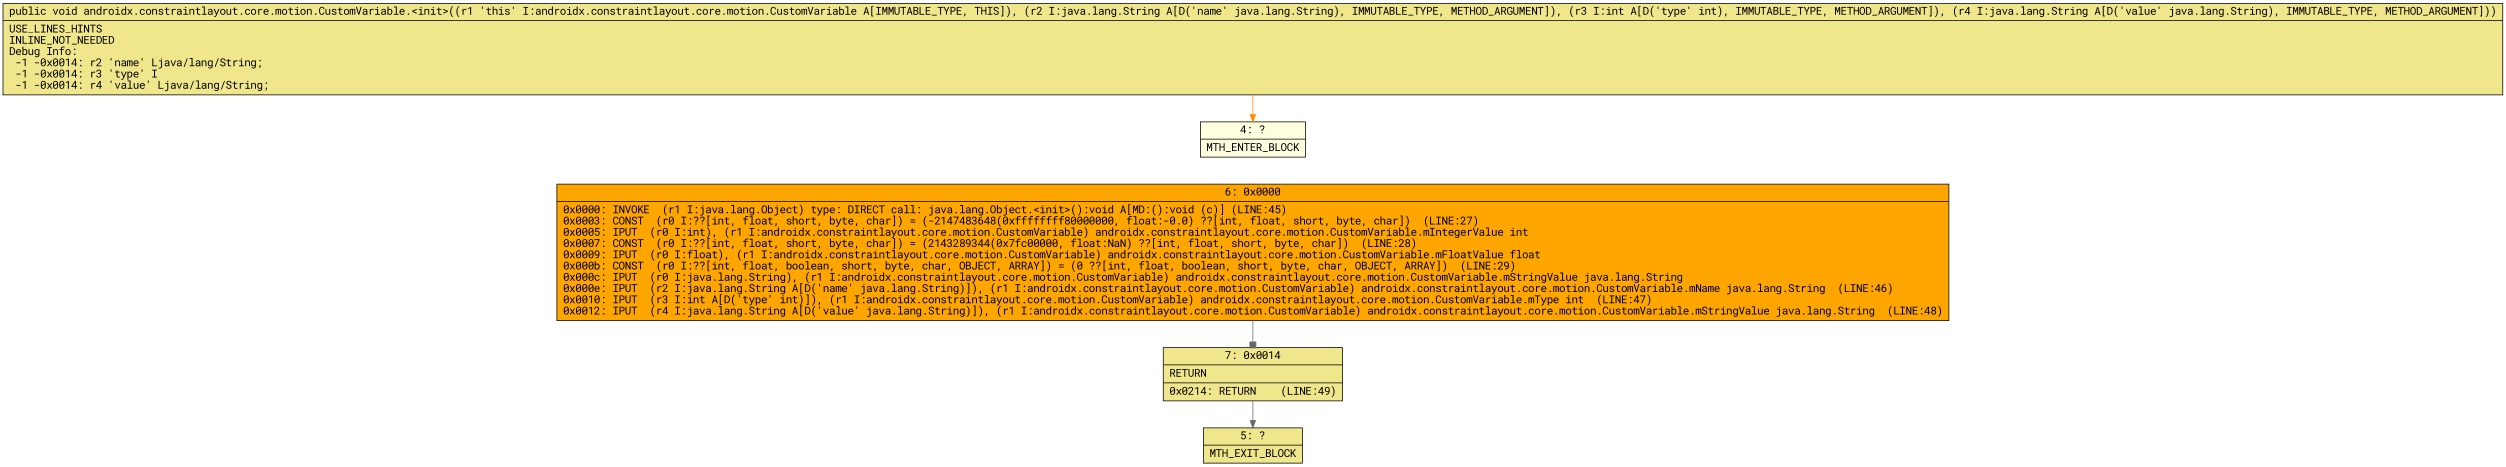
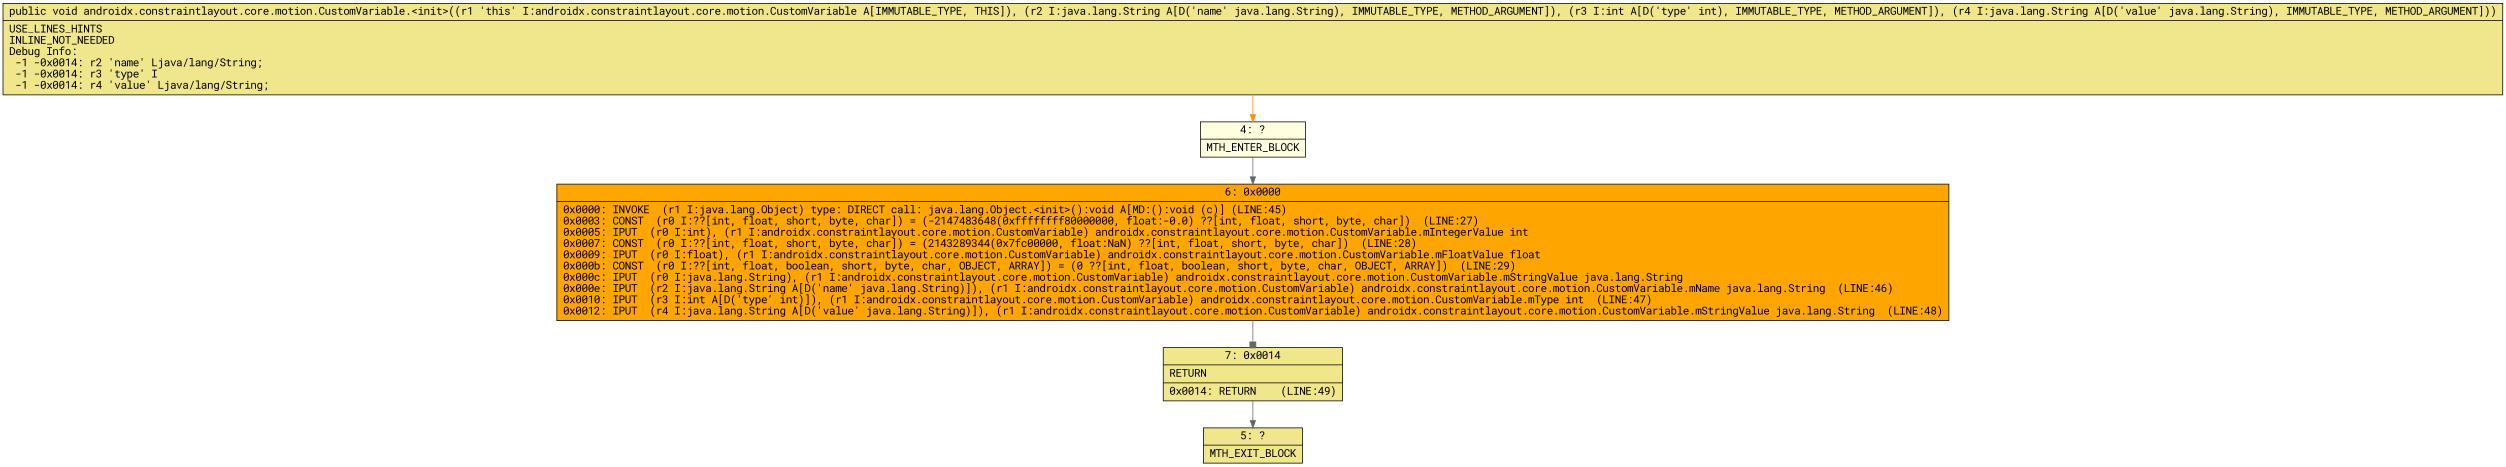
none -> (1253, 167)
(1253, 392) -> (1253, 392)
